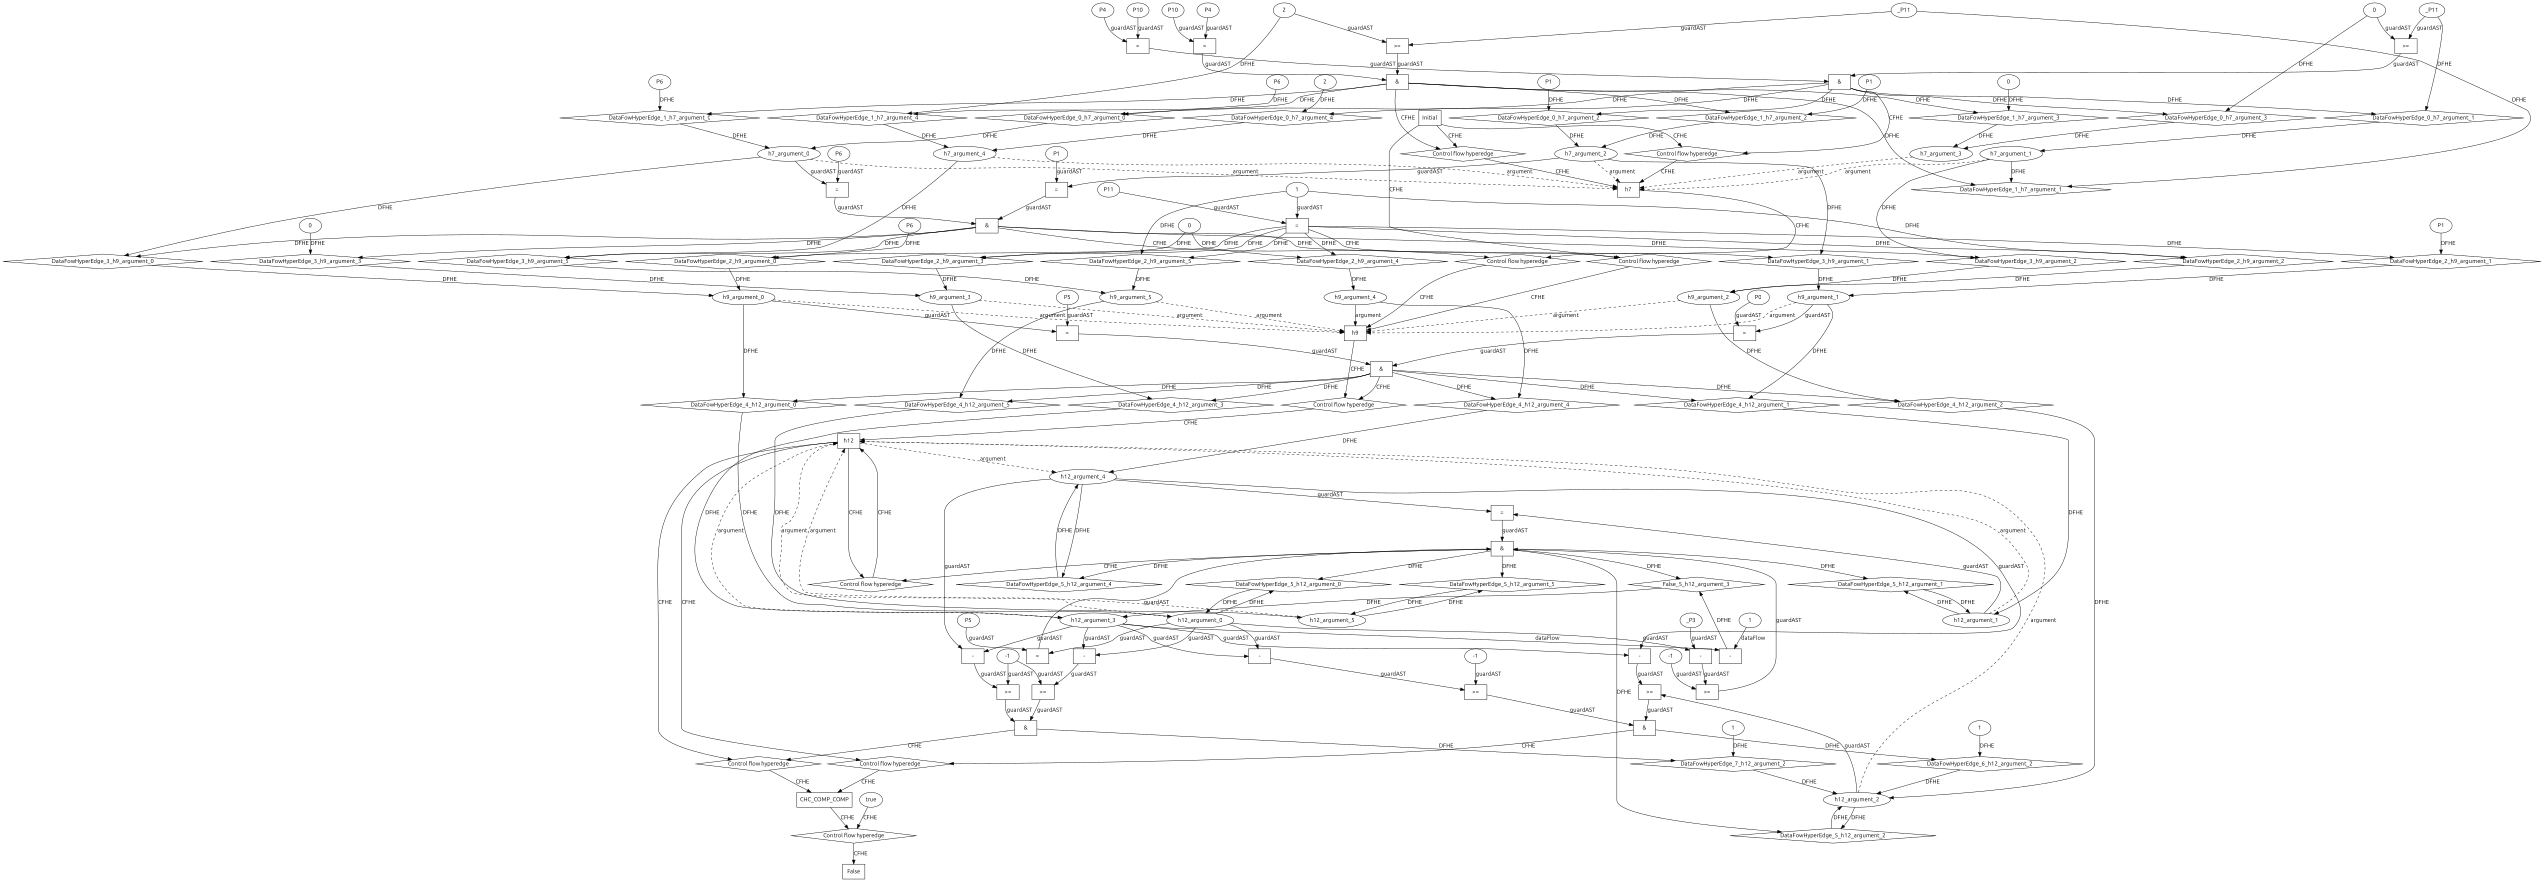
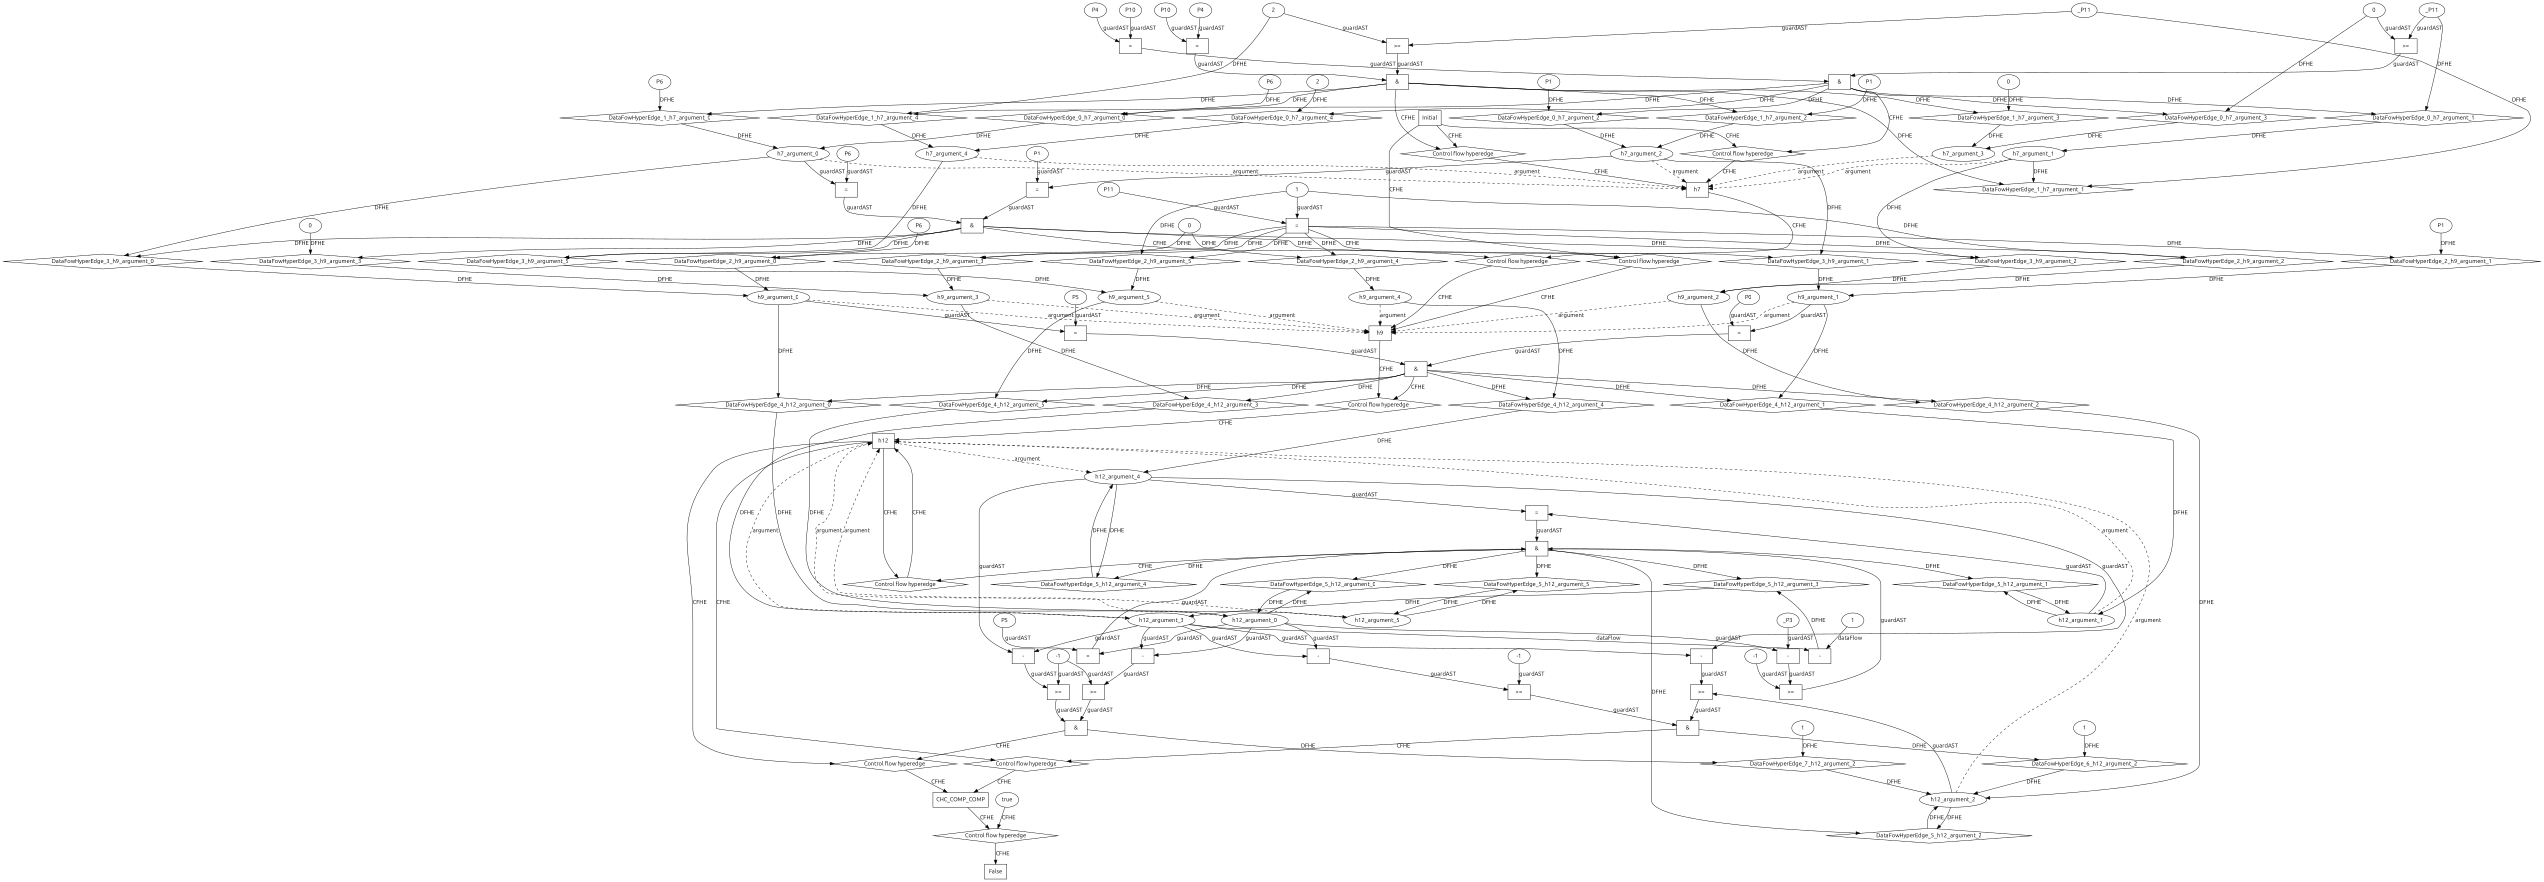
(1355, 313) -> (1380, 313)
(1696, 585) -> (1766, 585)
